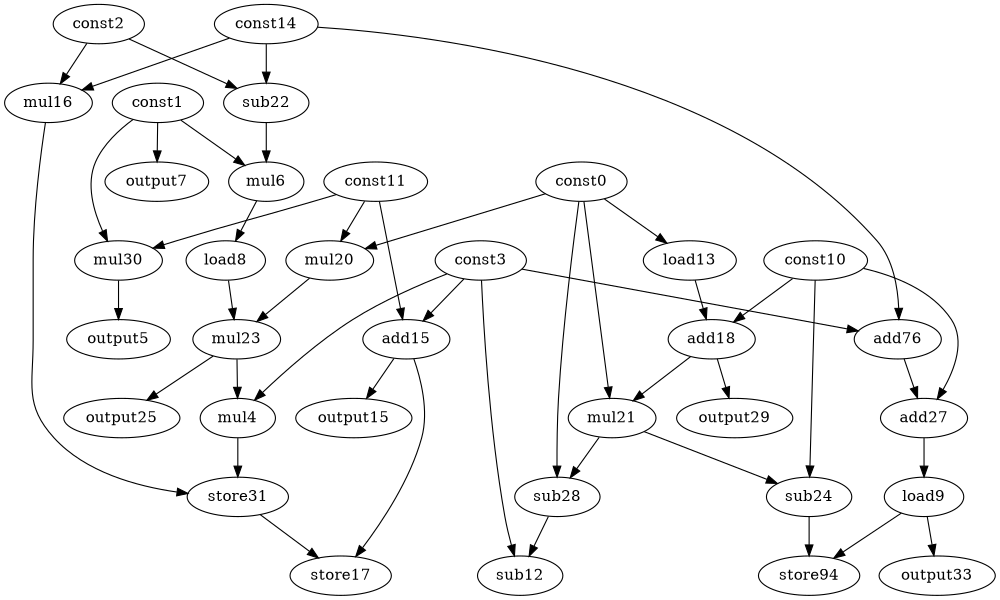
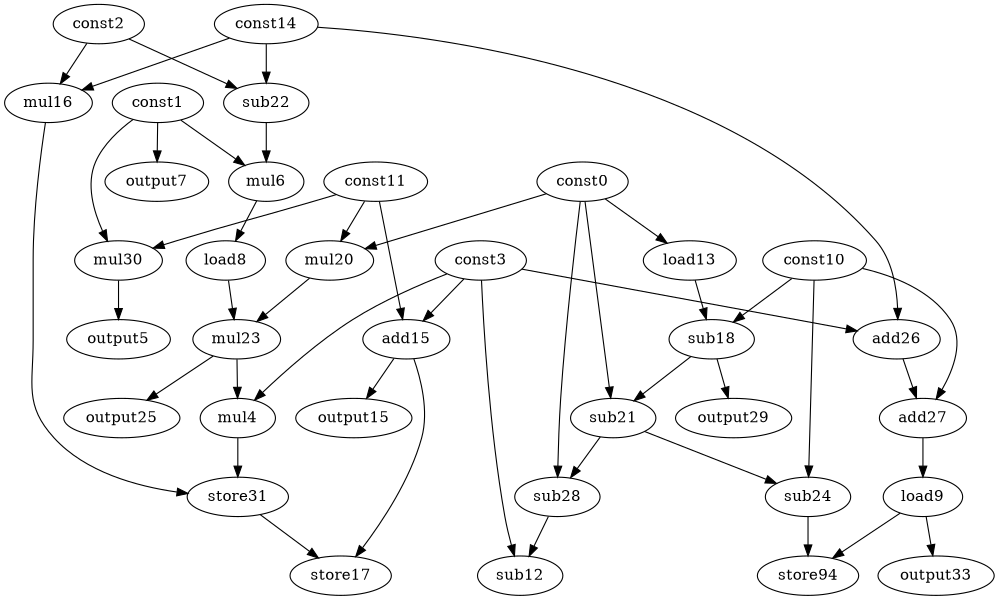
(712, 339) -> (712, 339)
(898, 339) -> (897, 339)
(612, 418) -> (613, 418)
